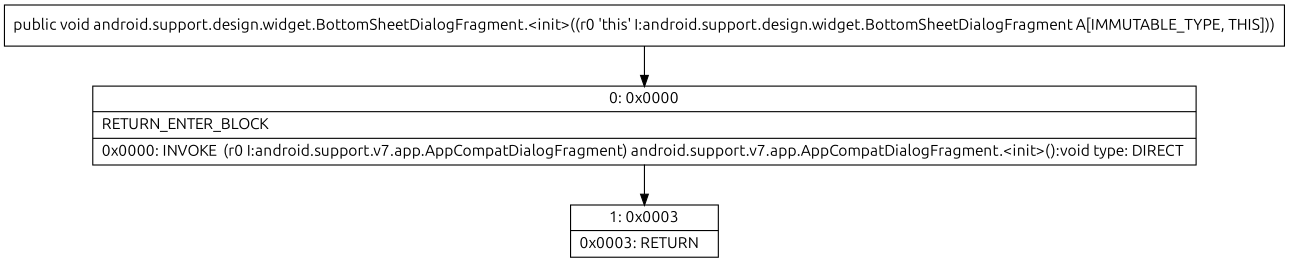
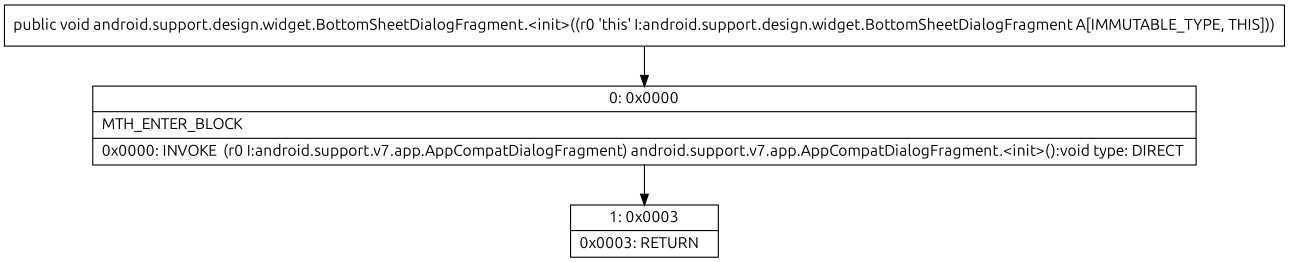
(186, 124) -> (172, 124)
